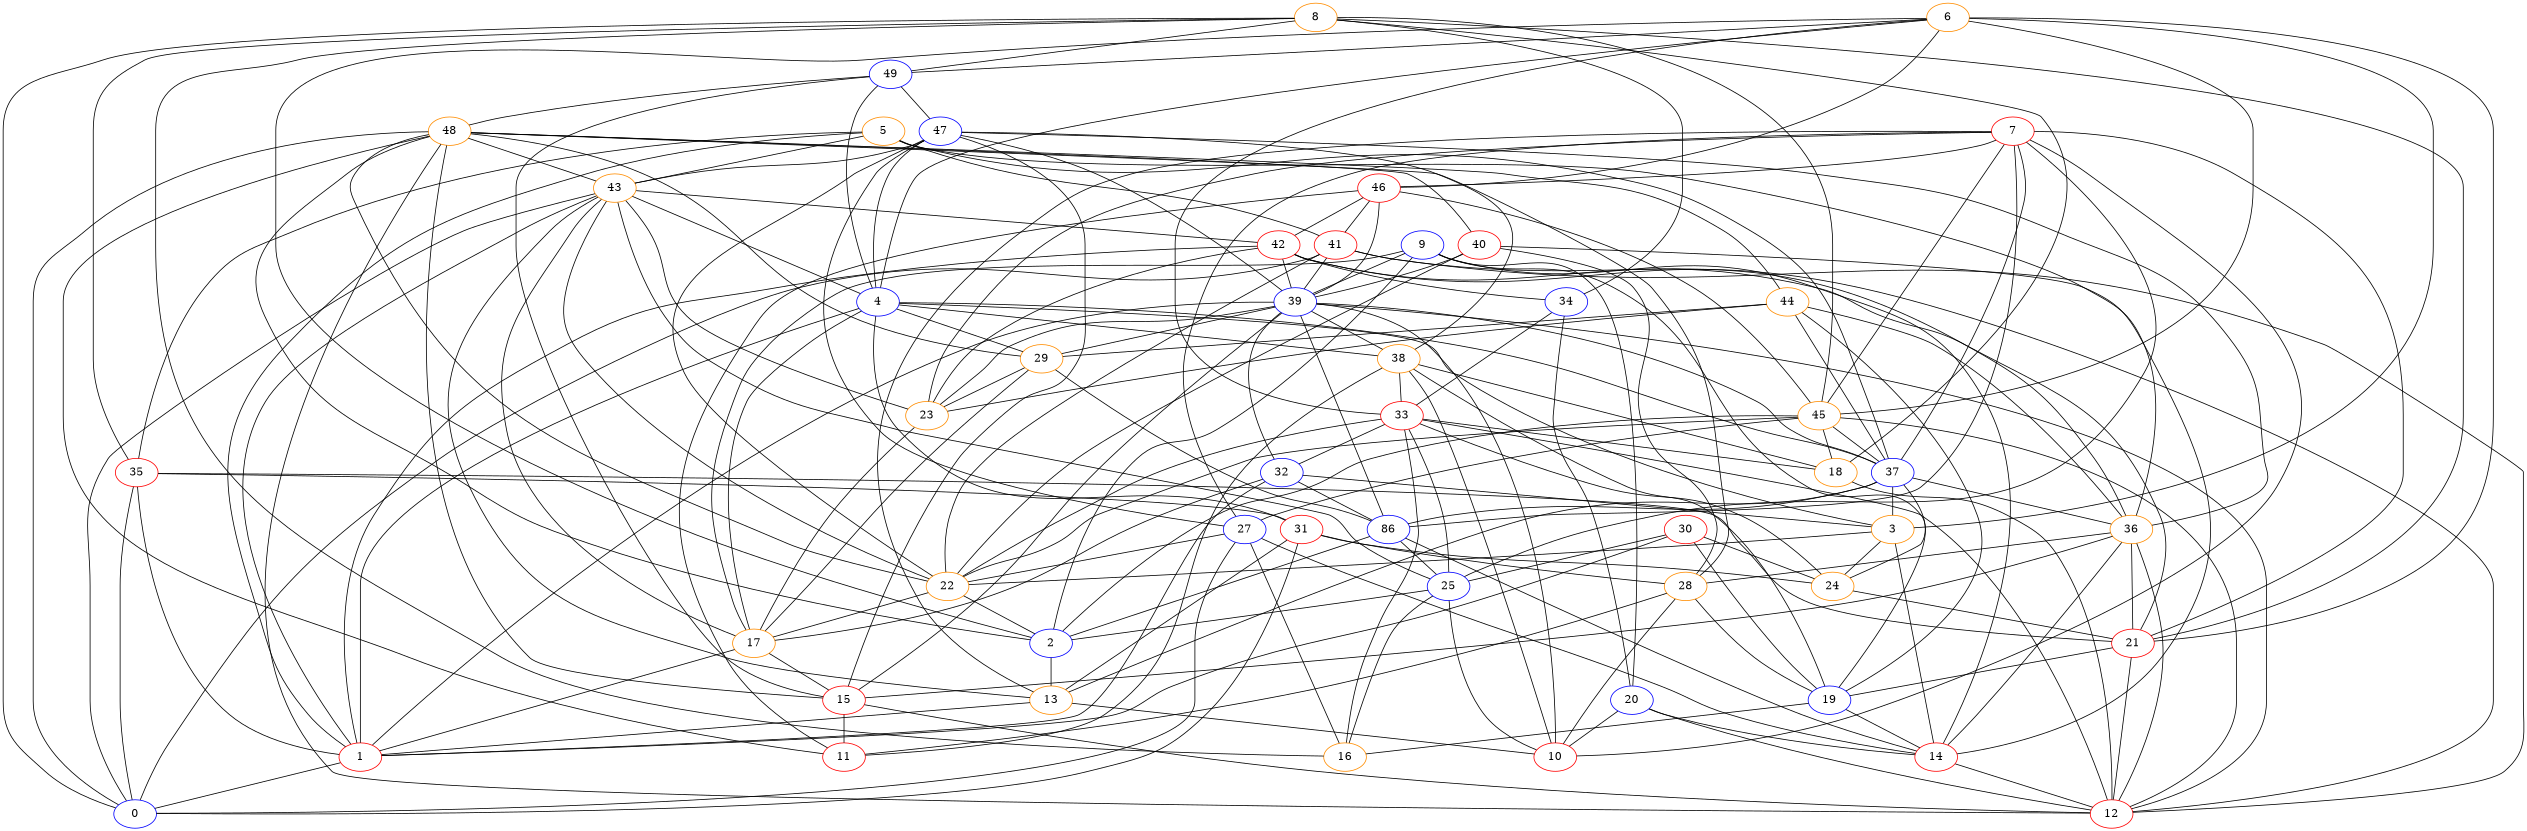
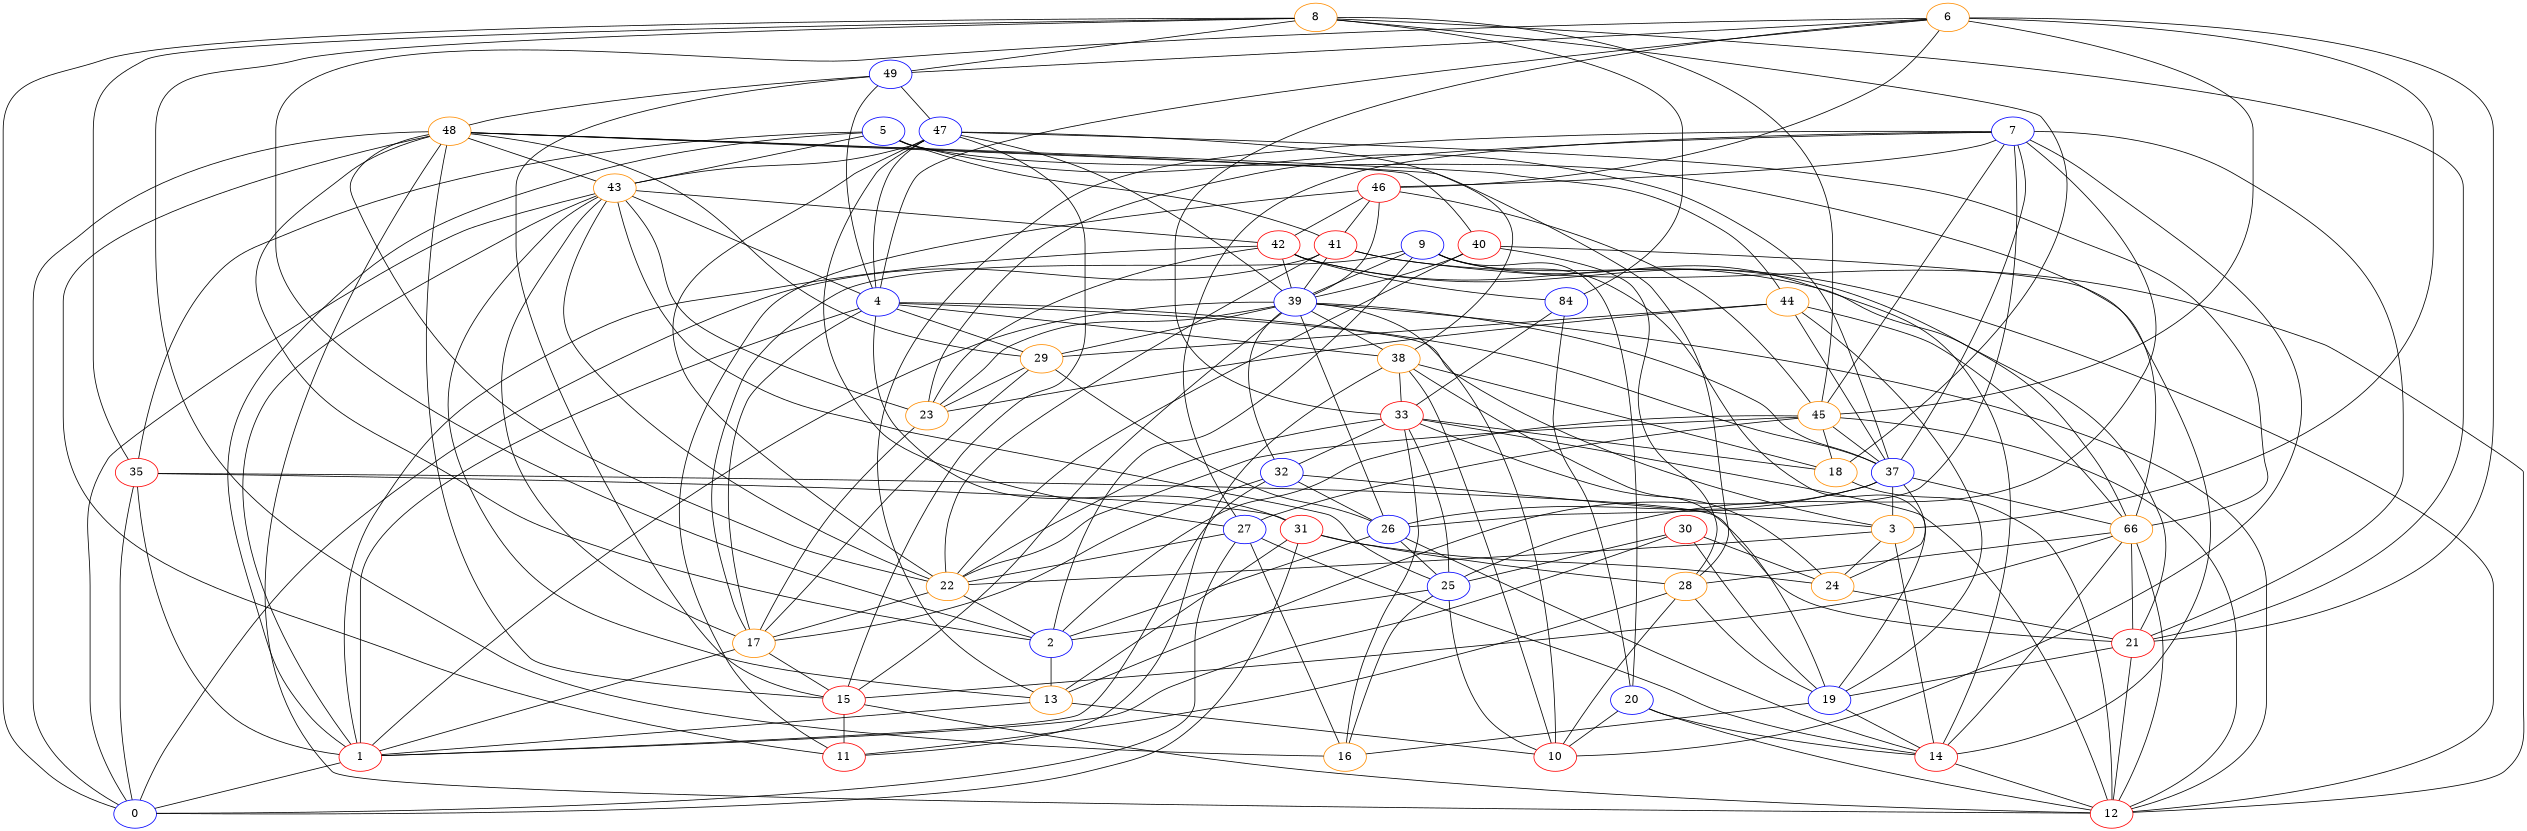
(884, 131) -> (884, 131)
(2013, 131) -> (2013, 131)
(1566, 302) -> (1566, 302)
(1389, 529) -> (1389, 529)
(2131, 529) -> (2131, 529)
